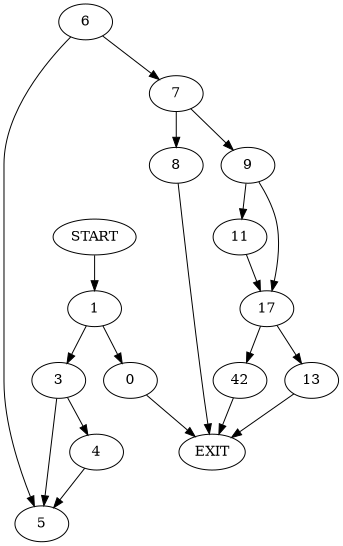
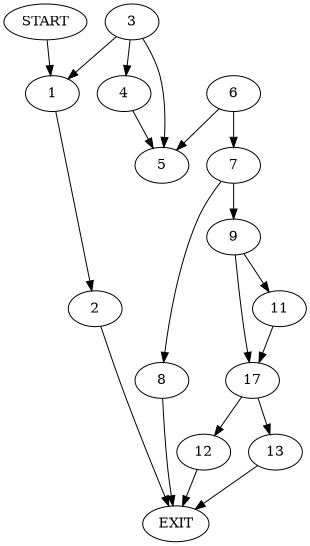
(79, 340) -> (96, 54)
(130, 380) -> (95, 309)
(240, 380) -> (204, 452)
